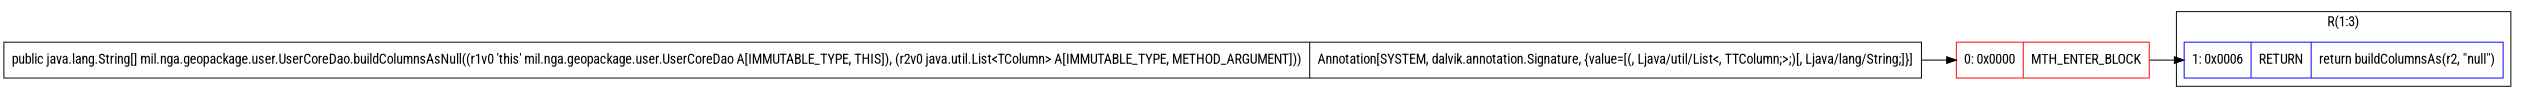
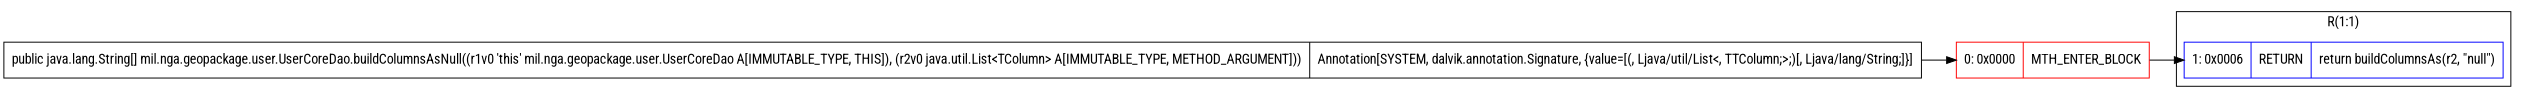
(2344, 23) -> (2344, 23)
